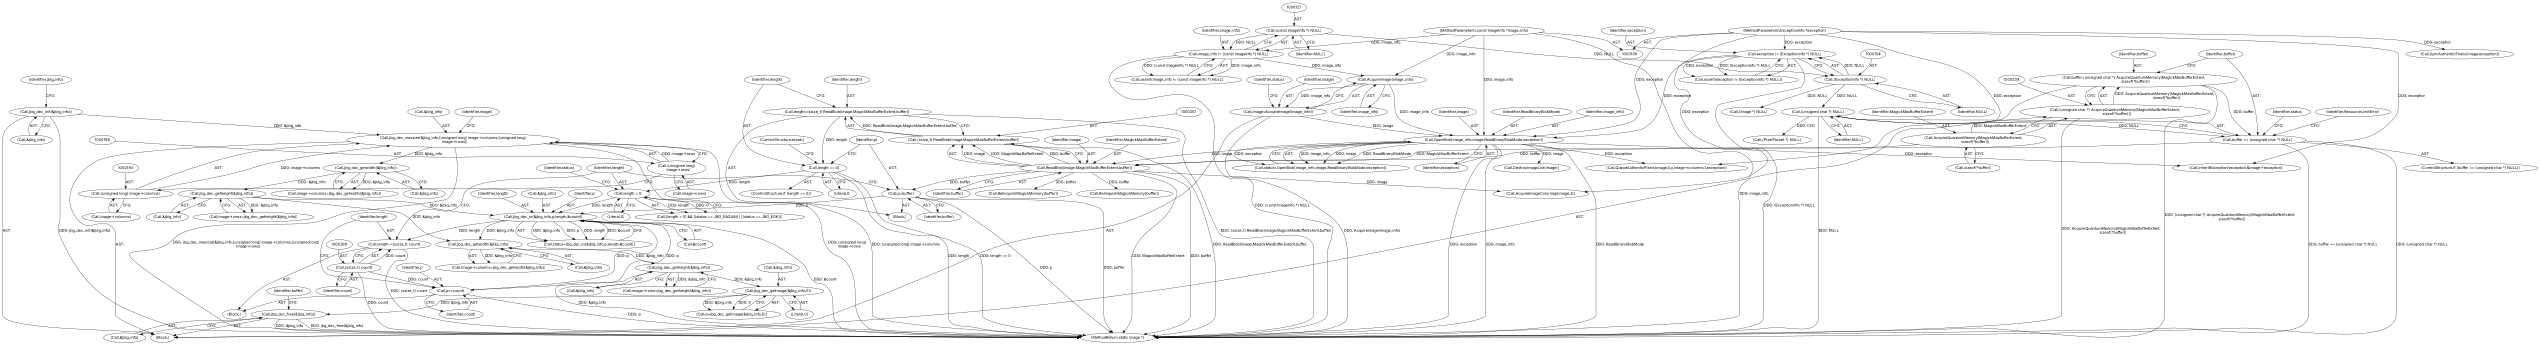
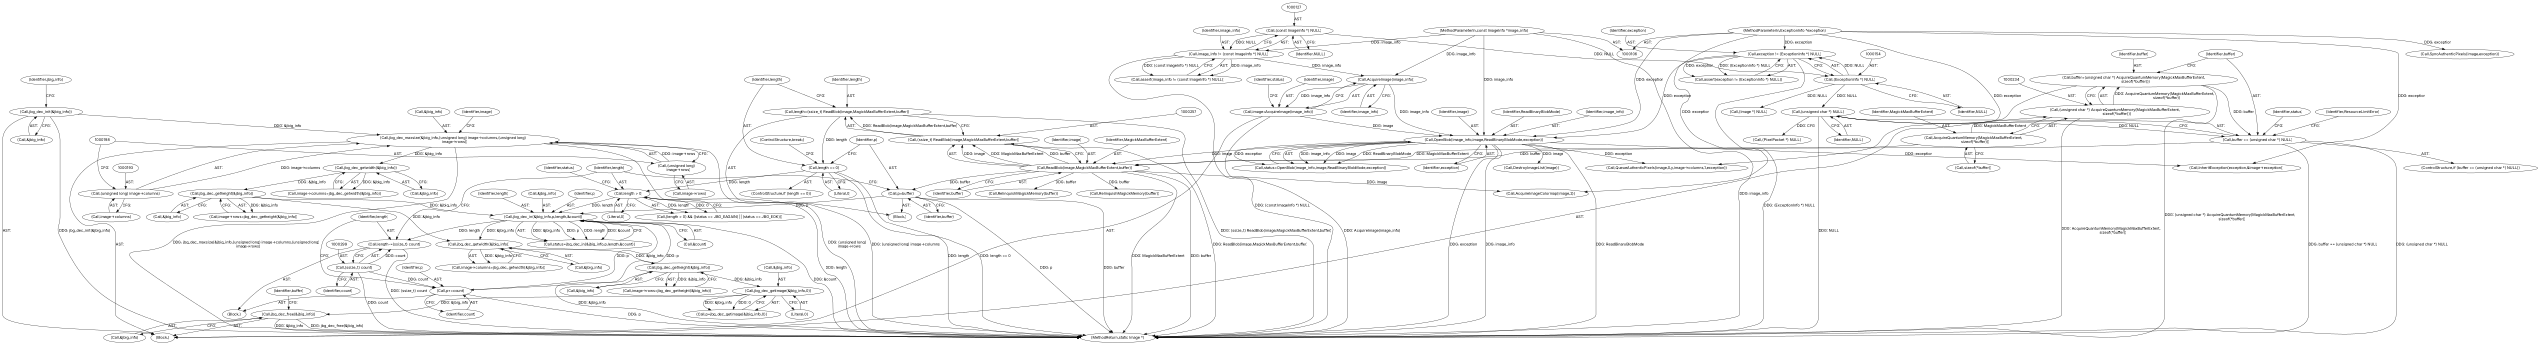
(425, 189) -> (98, 169)
none -> (845, 292)
